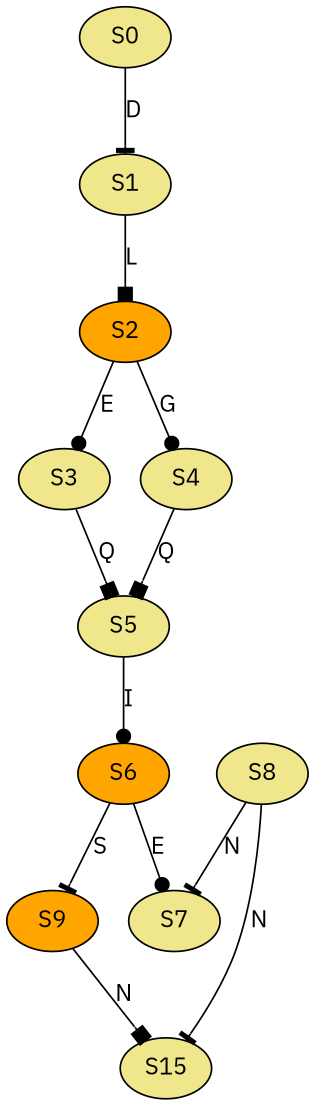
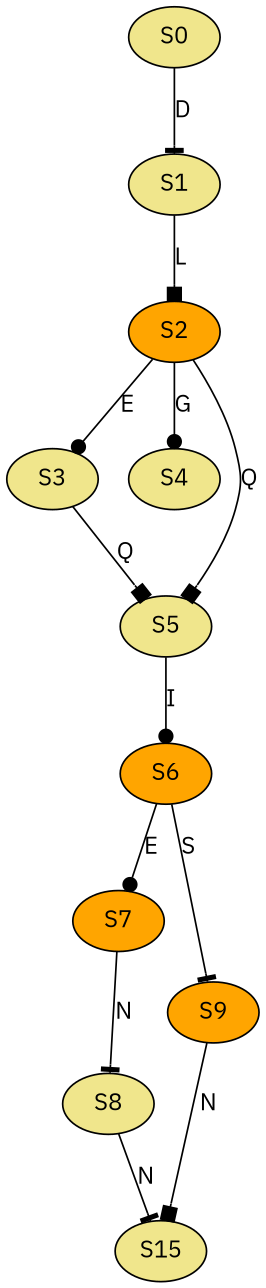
(159, 545) -> (240, 472)
(221, 844) -> (114, 1008)
(174, 921) -> (119, 921)
